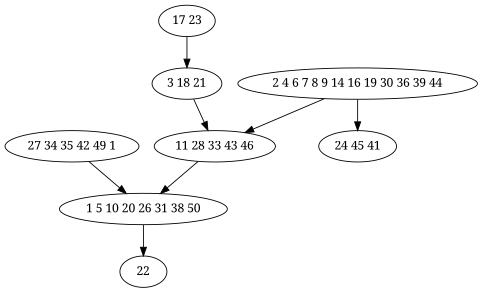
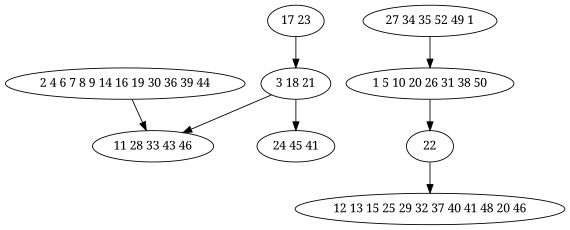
(358, 111) -> (296, 111)
(72, 146) -> (430, 21)
(183, 175) -> none
none -> (430, 209)
